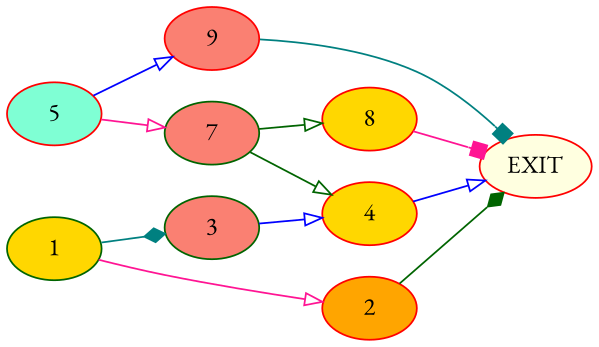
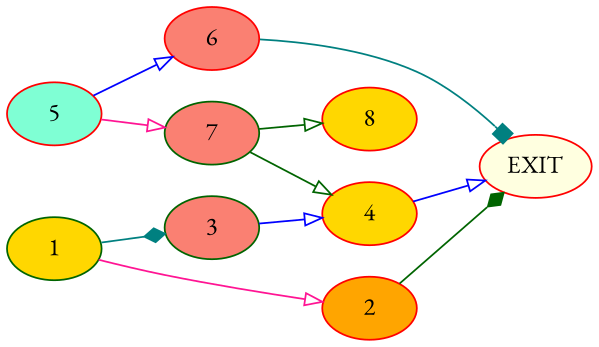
(212, 39) -> (212, 39)
(441, 139) -> none
